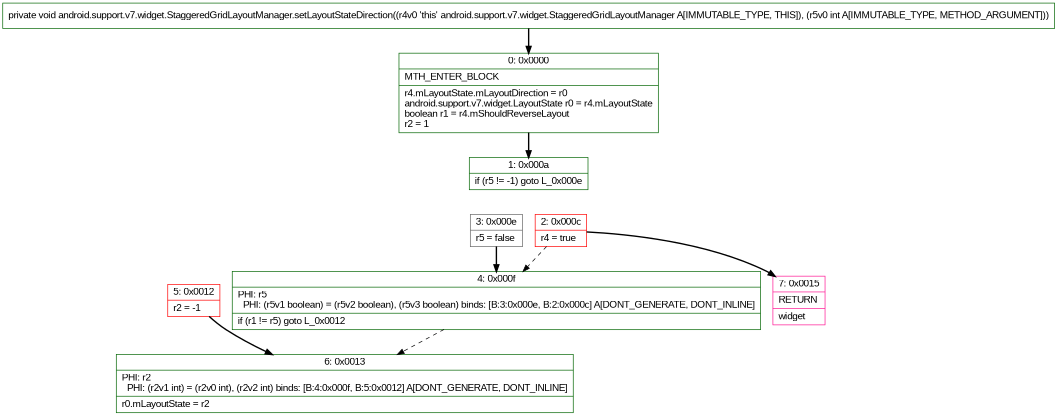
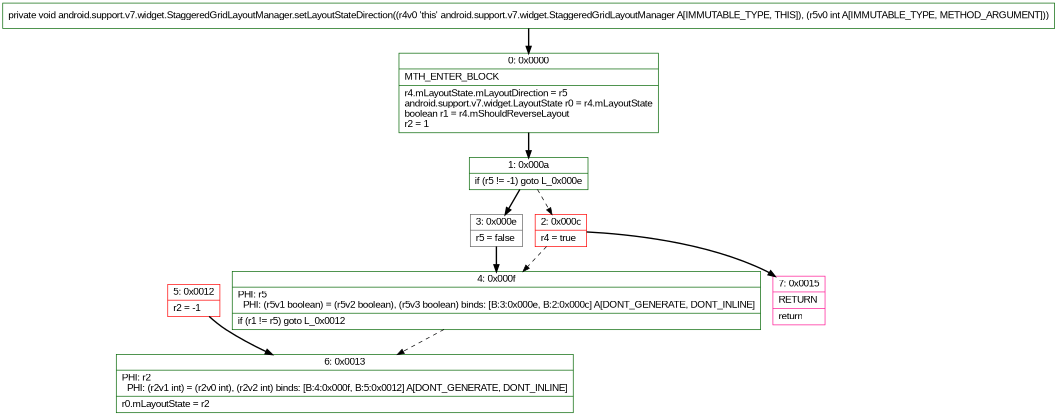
(486, 93) -> (486, 93)
none -> (514, 199)
none -> (543, 199)
(792, 316) -> (791, 316)
